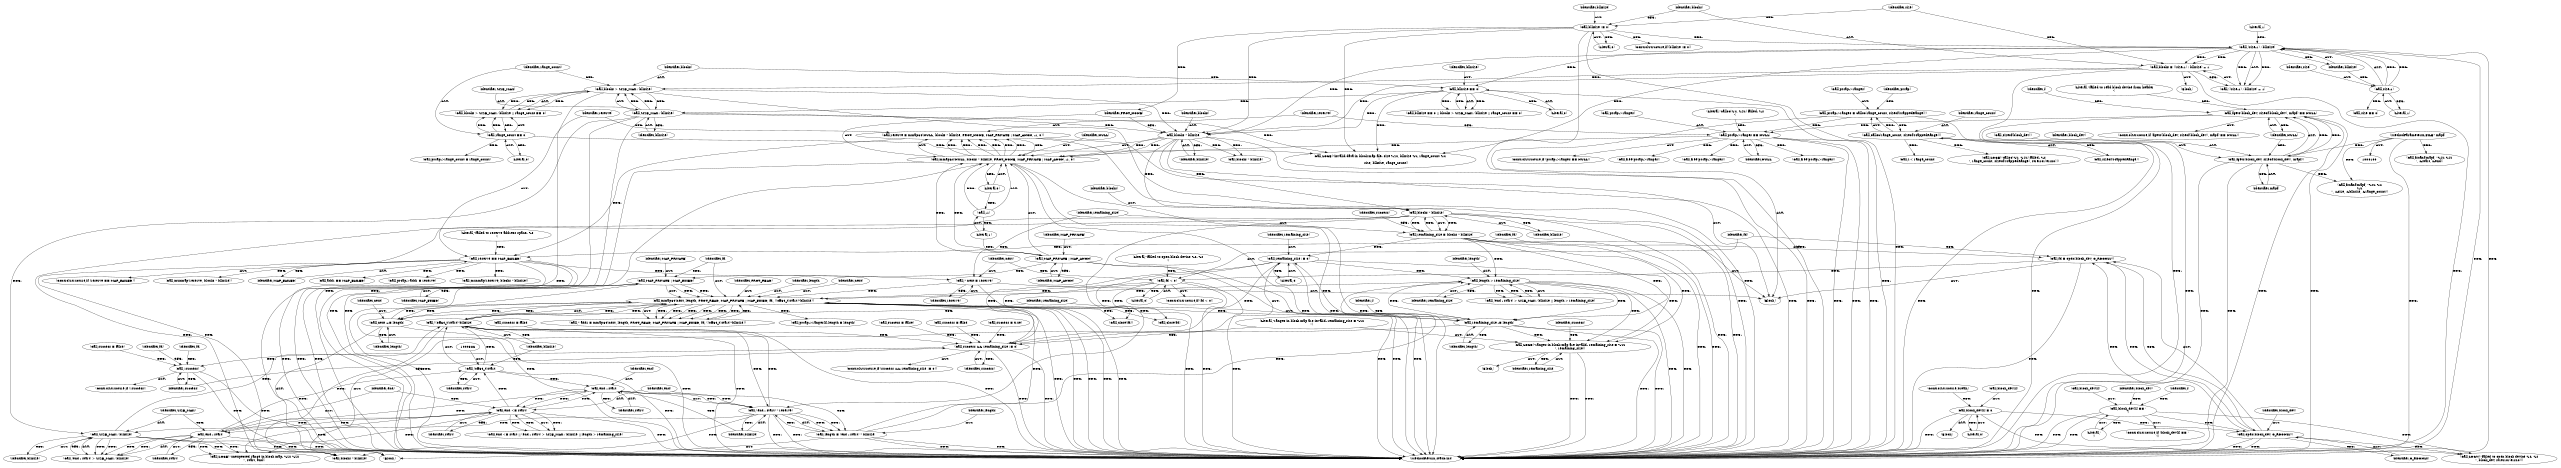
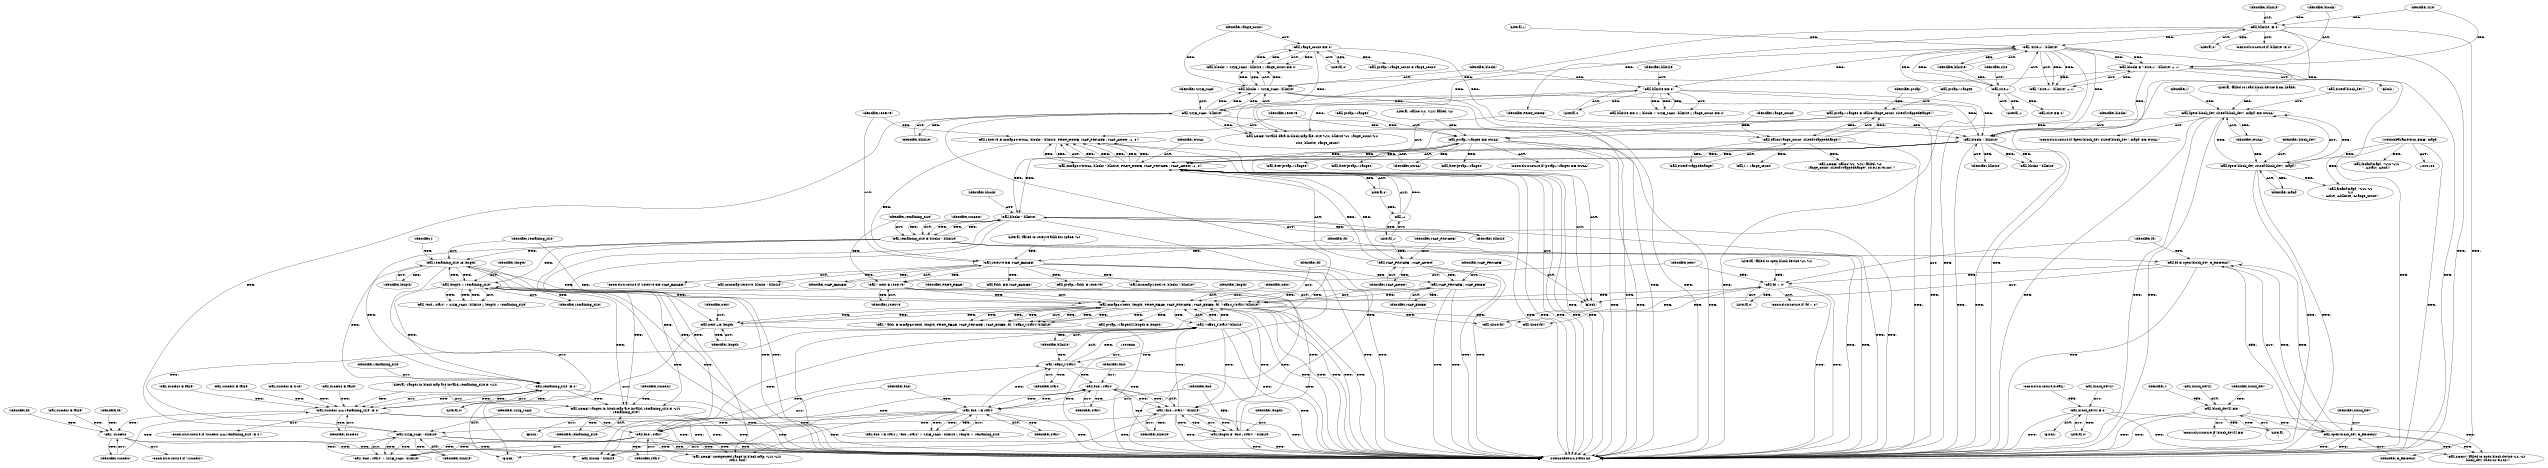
(1638, 37) -> (2269, 37)
none -> (1533, 123)
(2084, 140) -> (2290, 101)
(1390, 270) -> (428, 355)
(660, 271) -> (956, 275)
(770, 411) -> (1178, 411)
